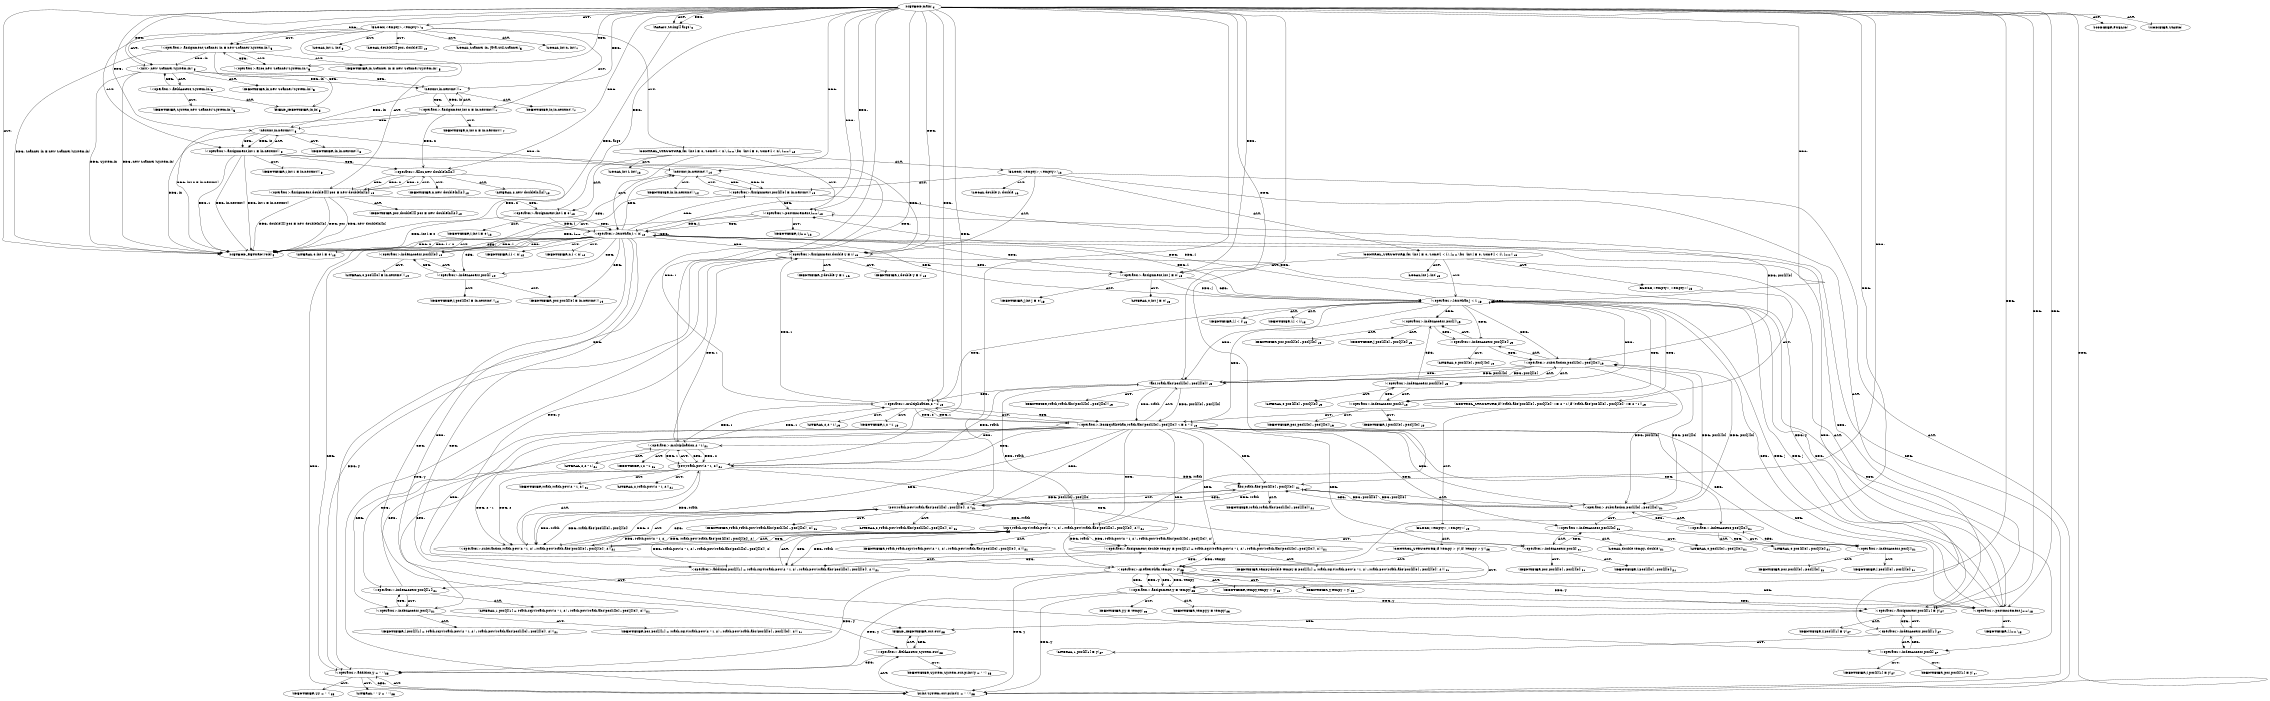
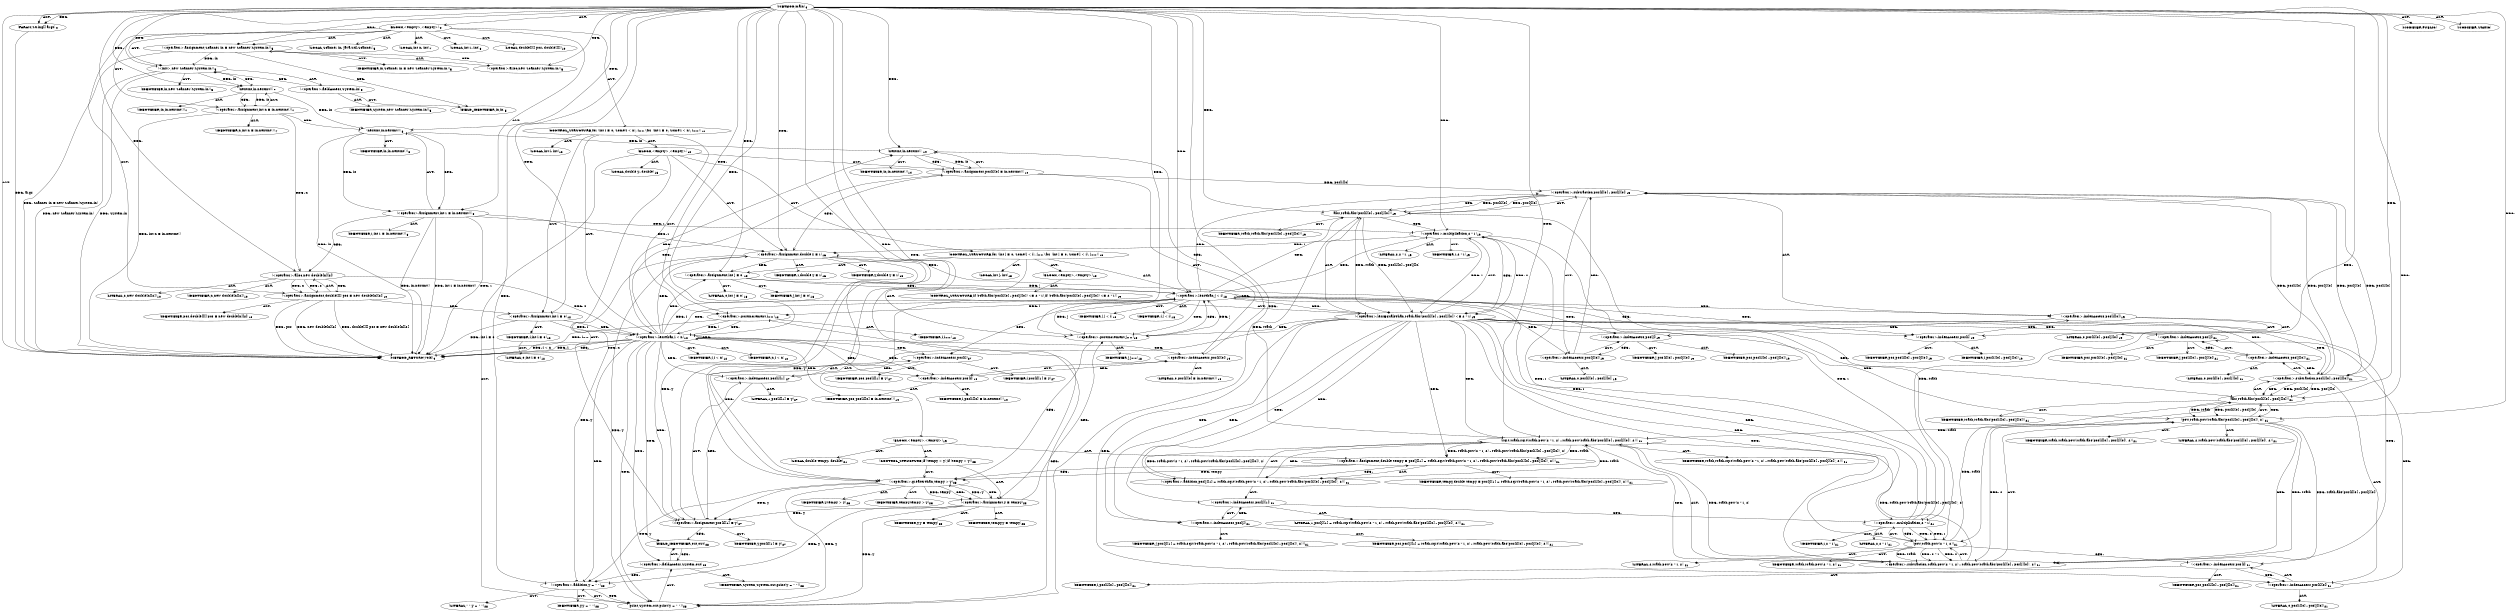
(782, 203) -> (862, 192)
